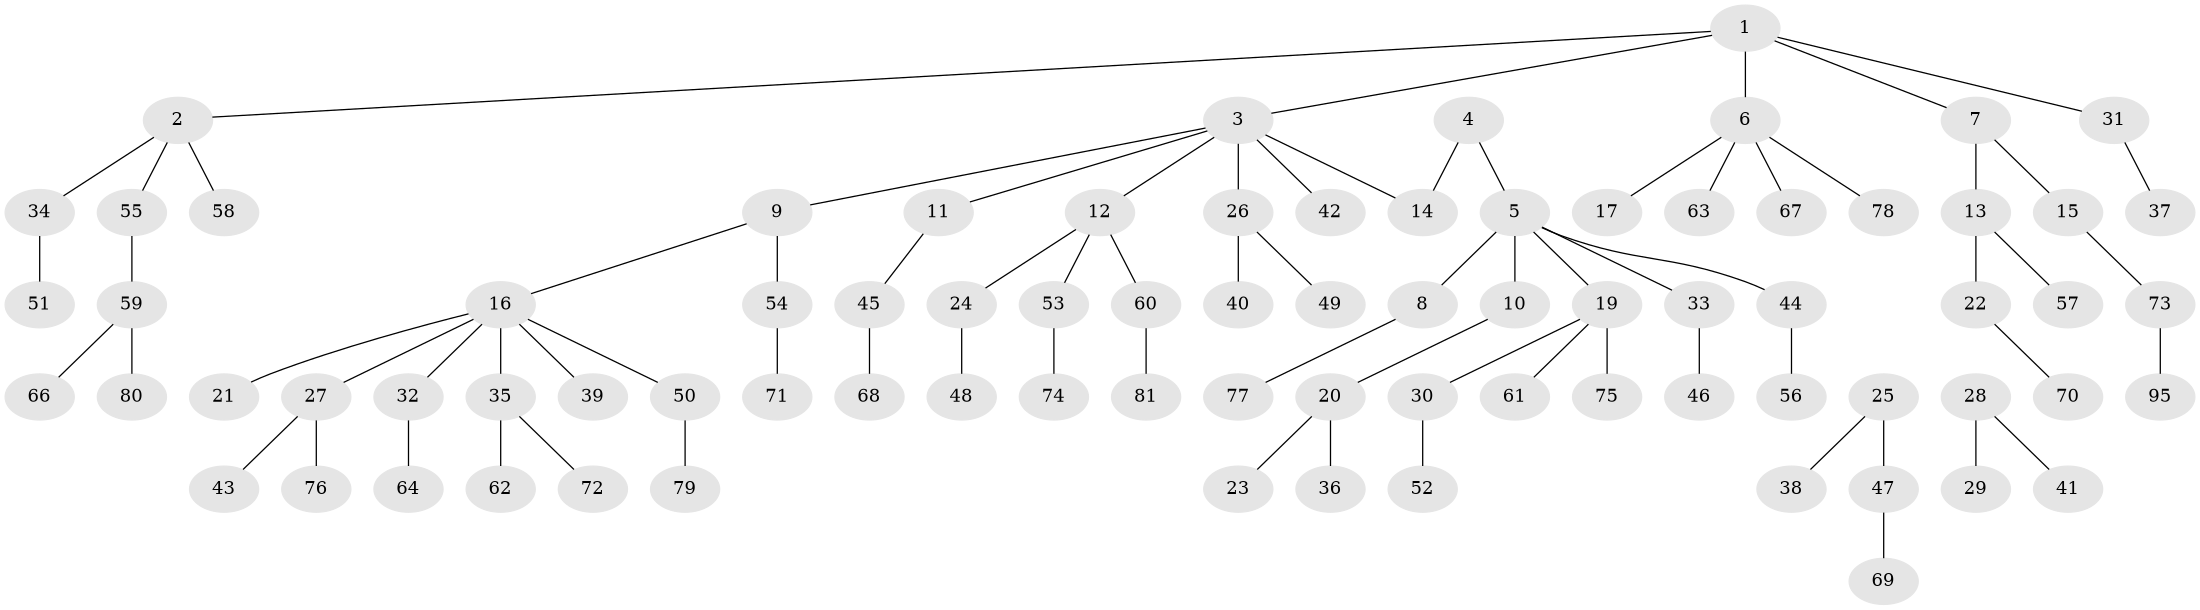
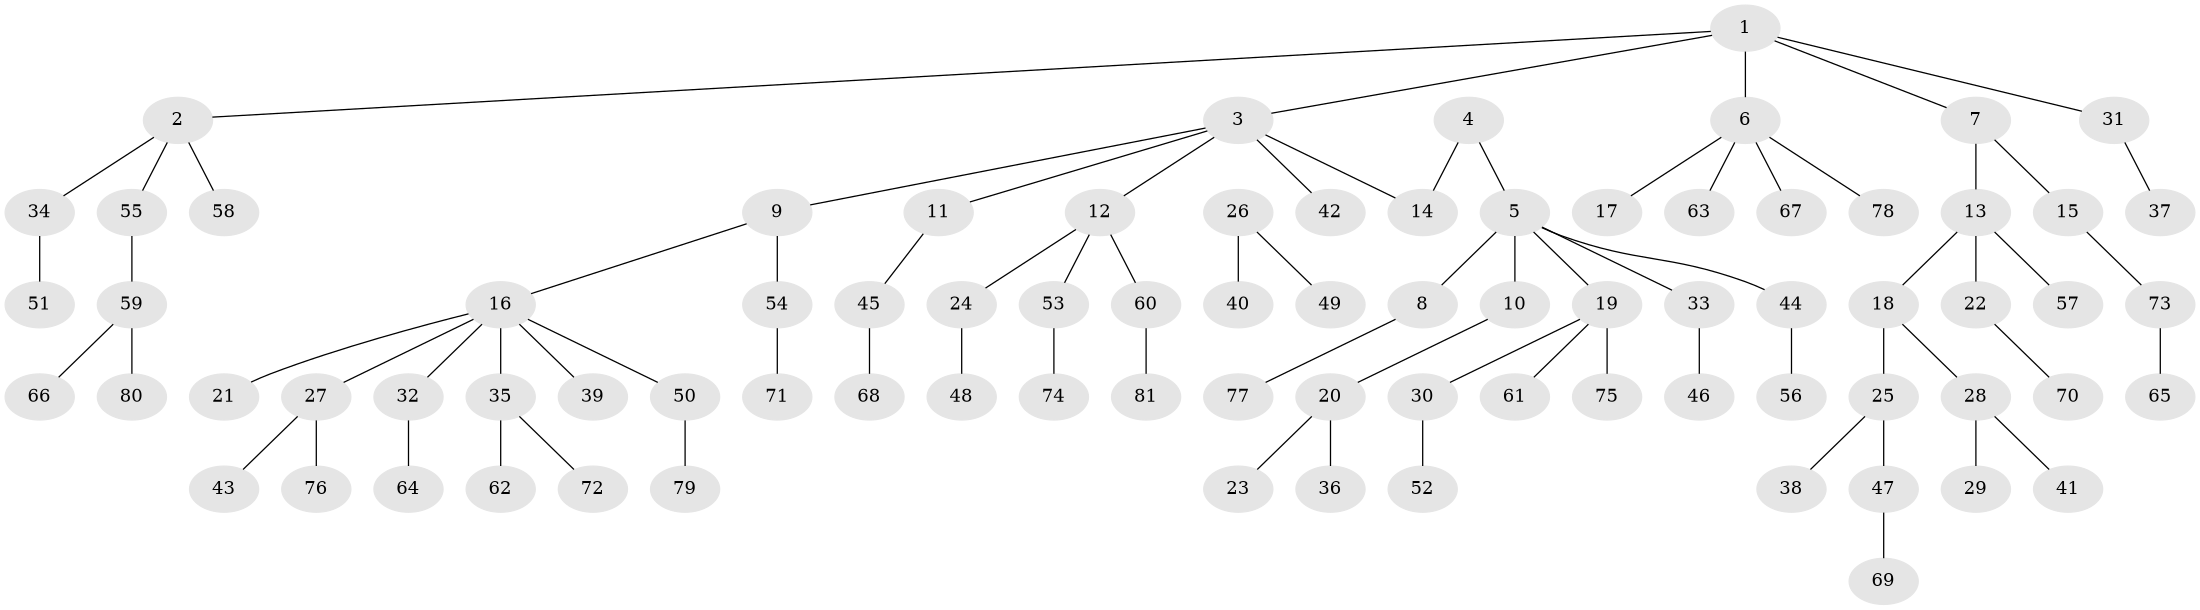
(1238, 167) -> none
none -> (1884, 305)
(2160, 397) -> (2160, 397)
